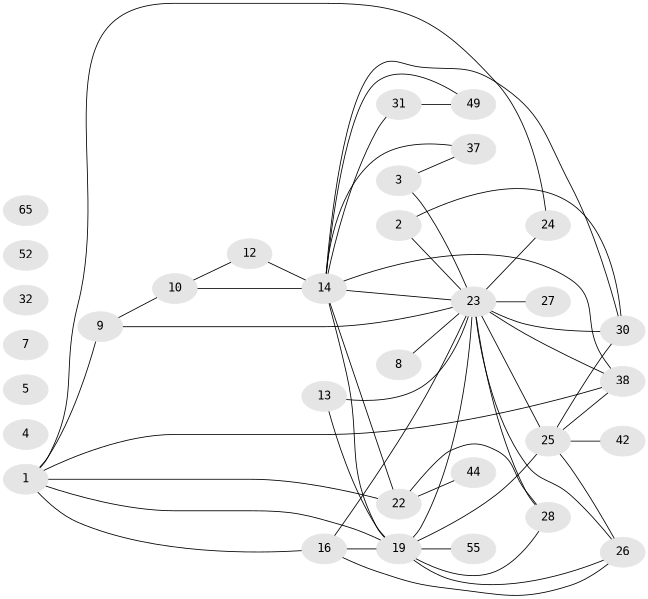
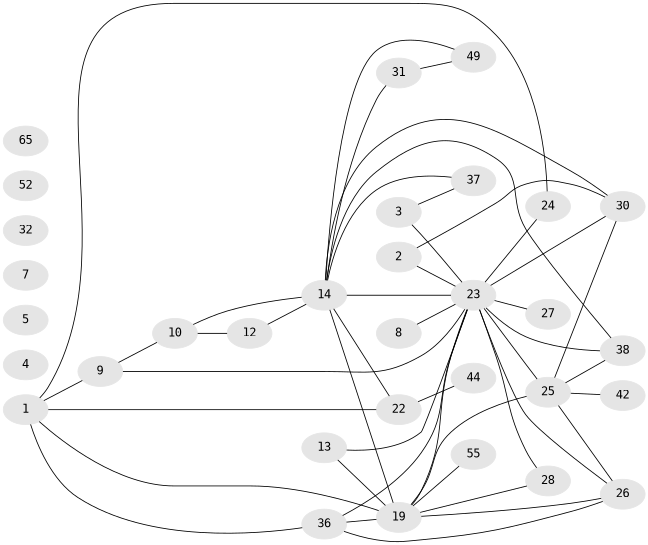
(322, 434) -> none
(479, 444) -> none
(324, 549) -> (324, 524)
